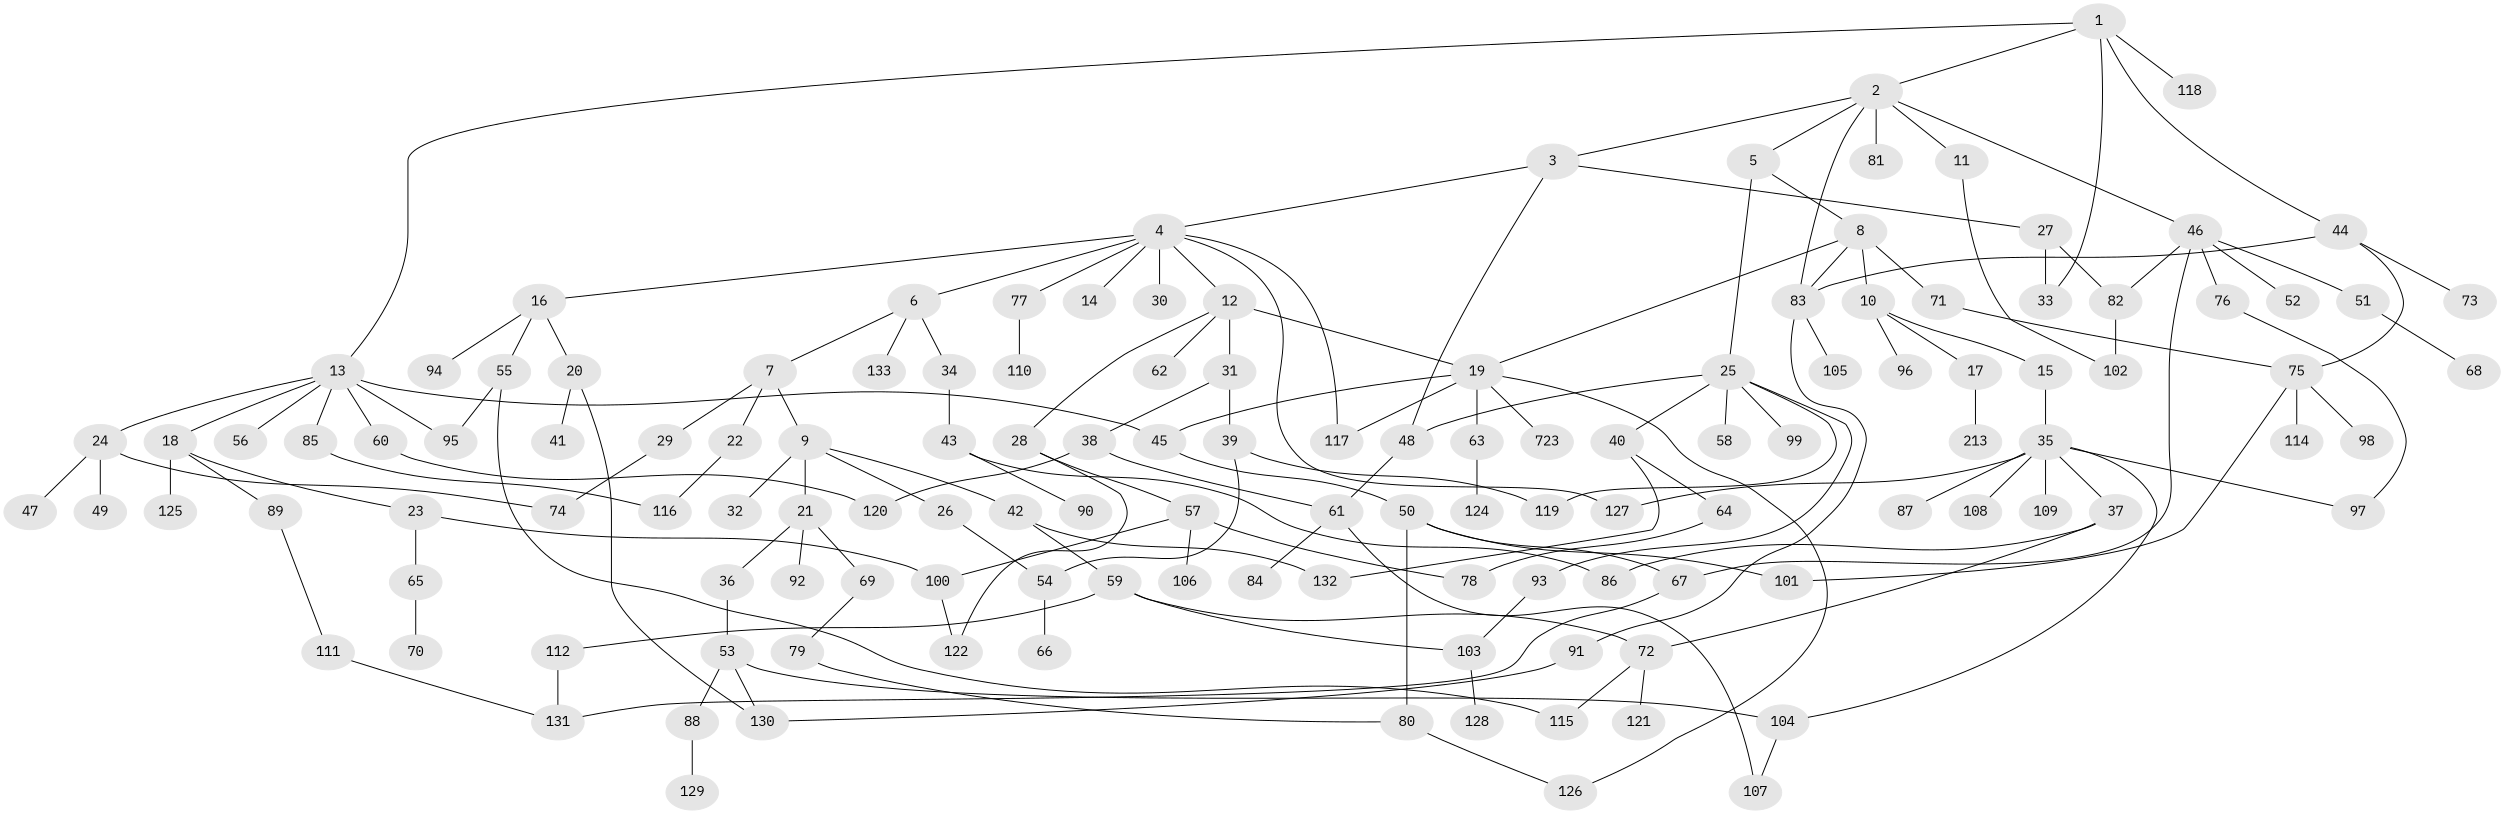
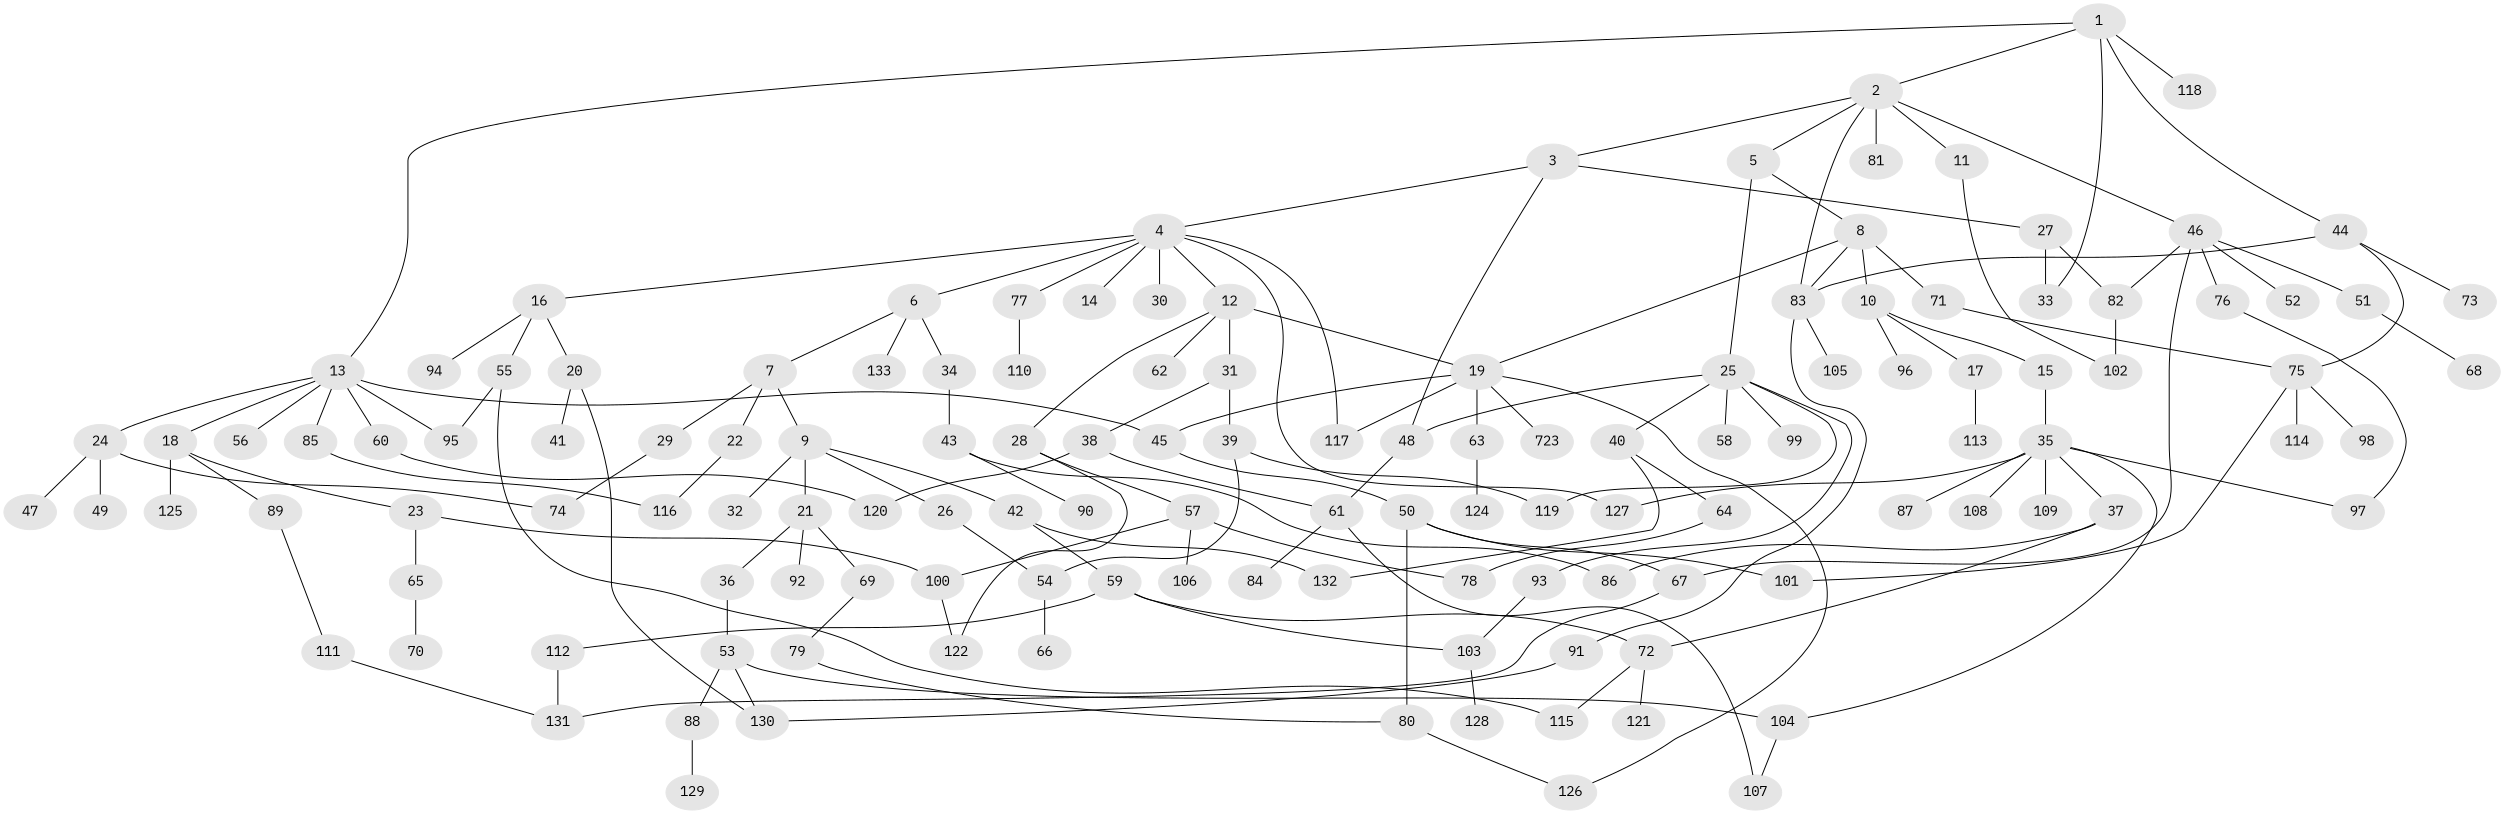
(1975, 442) -> (1975, 442)
